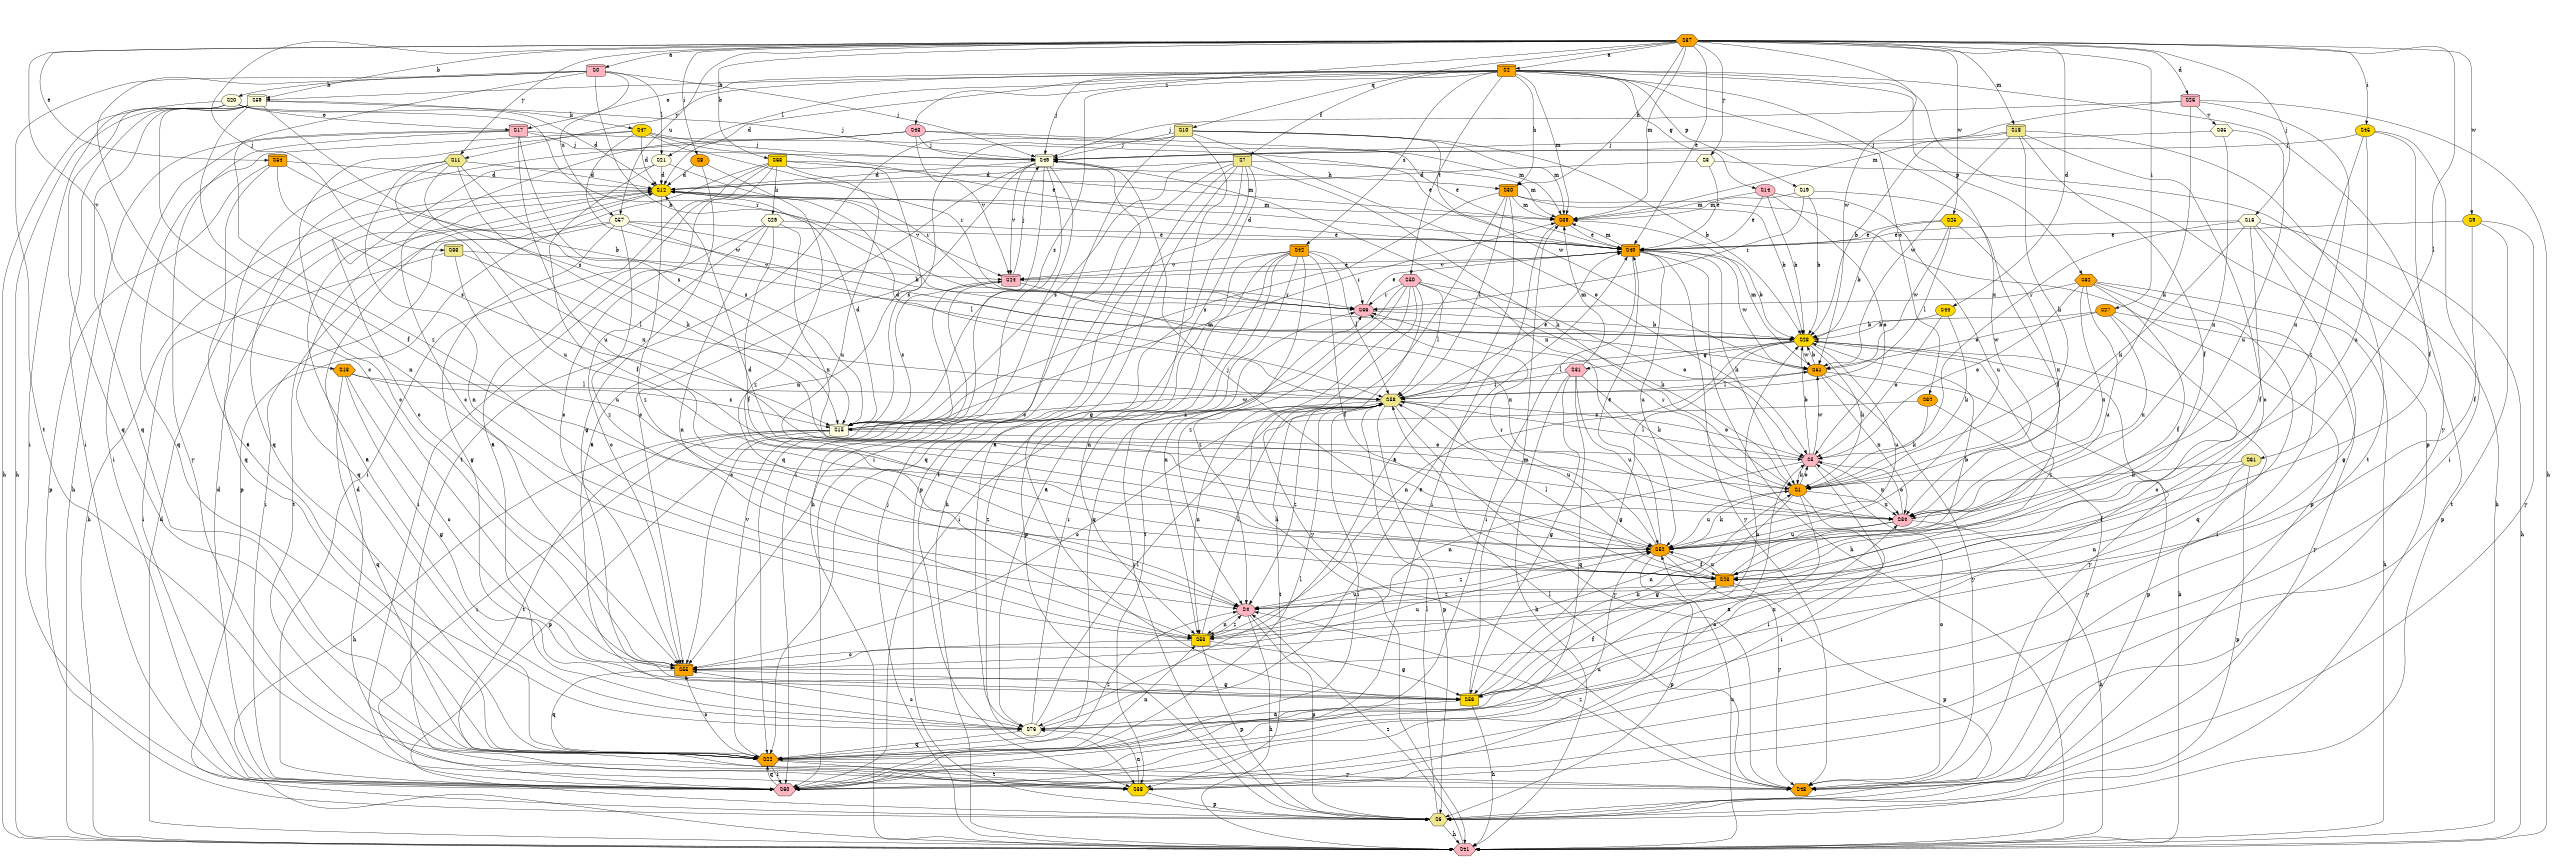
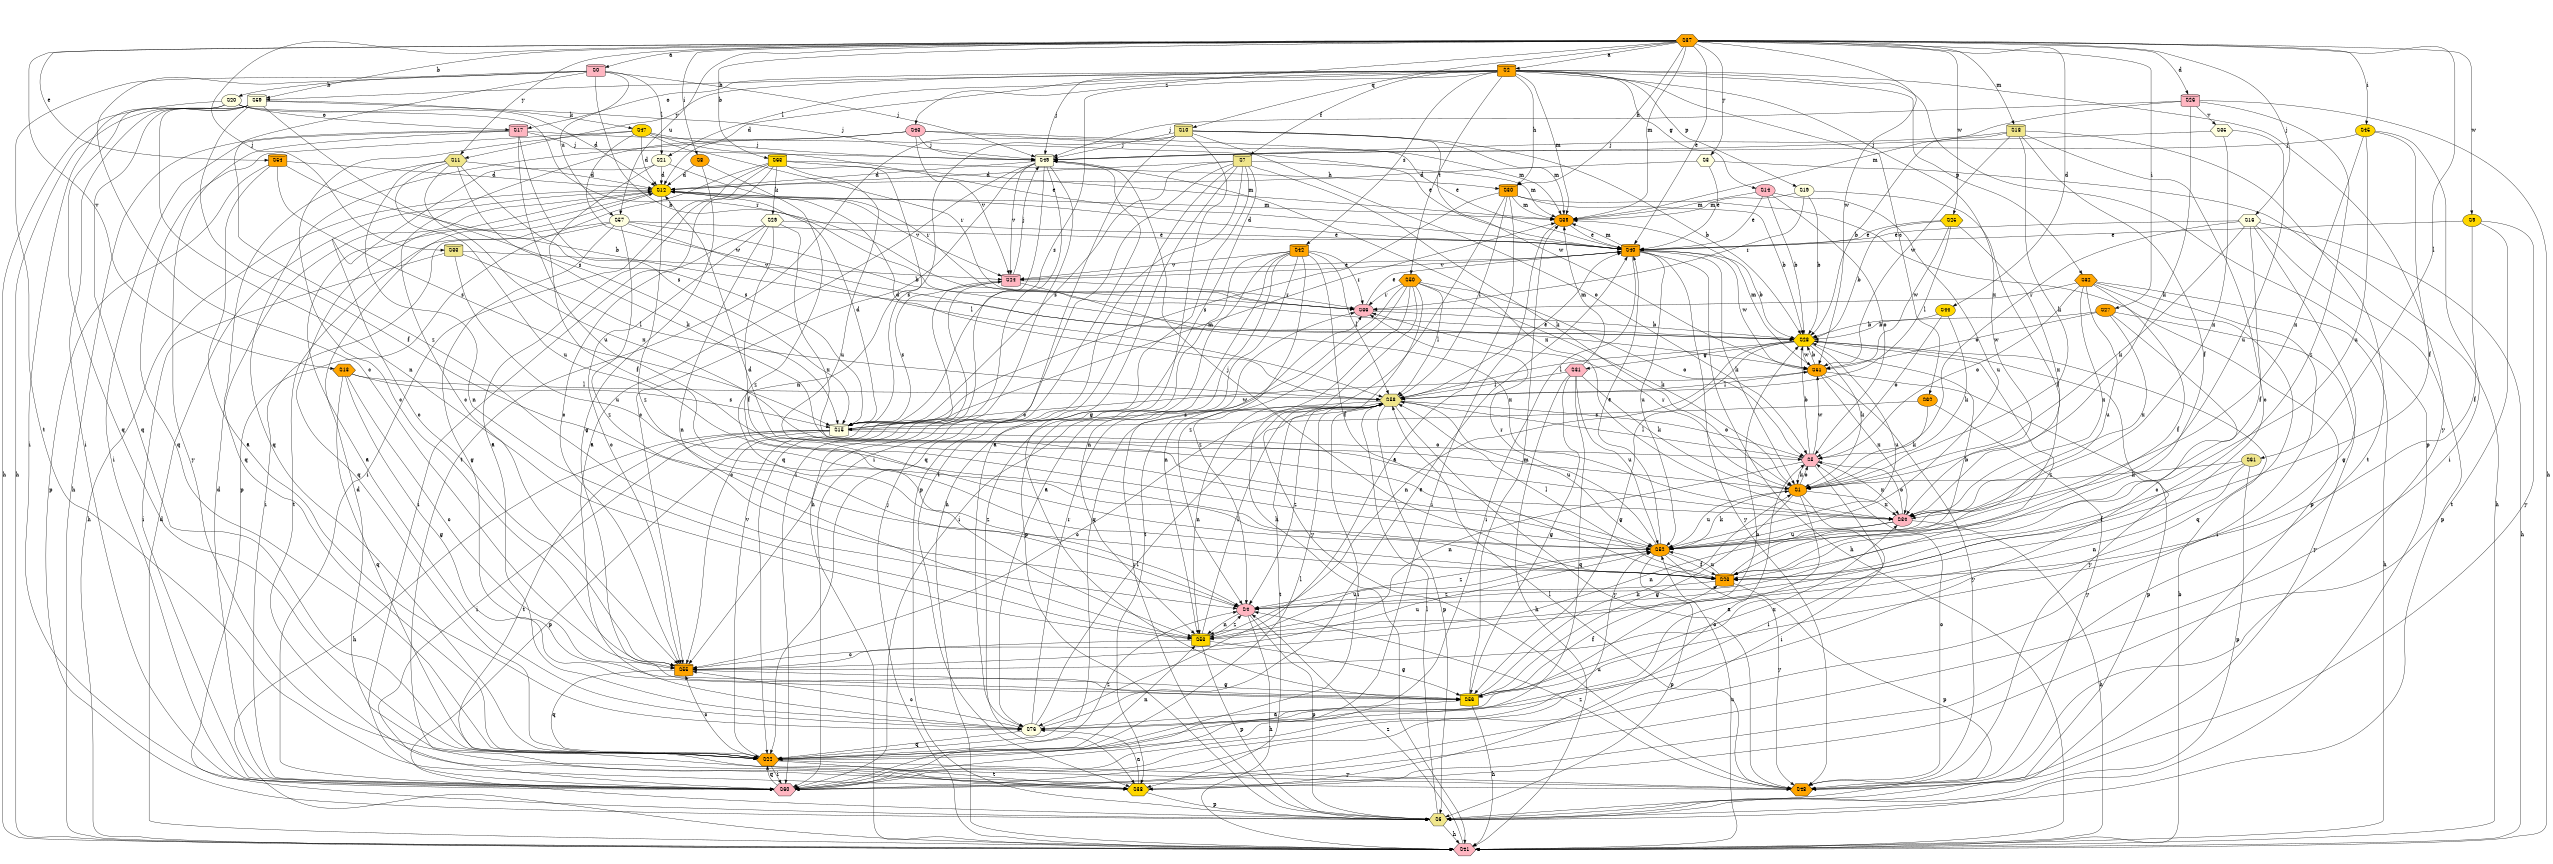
(1410, 280) -> (1410, 280)
